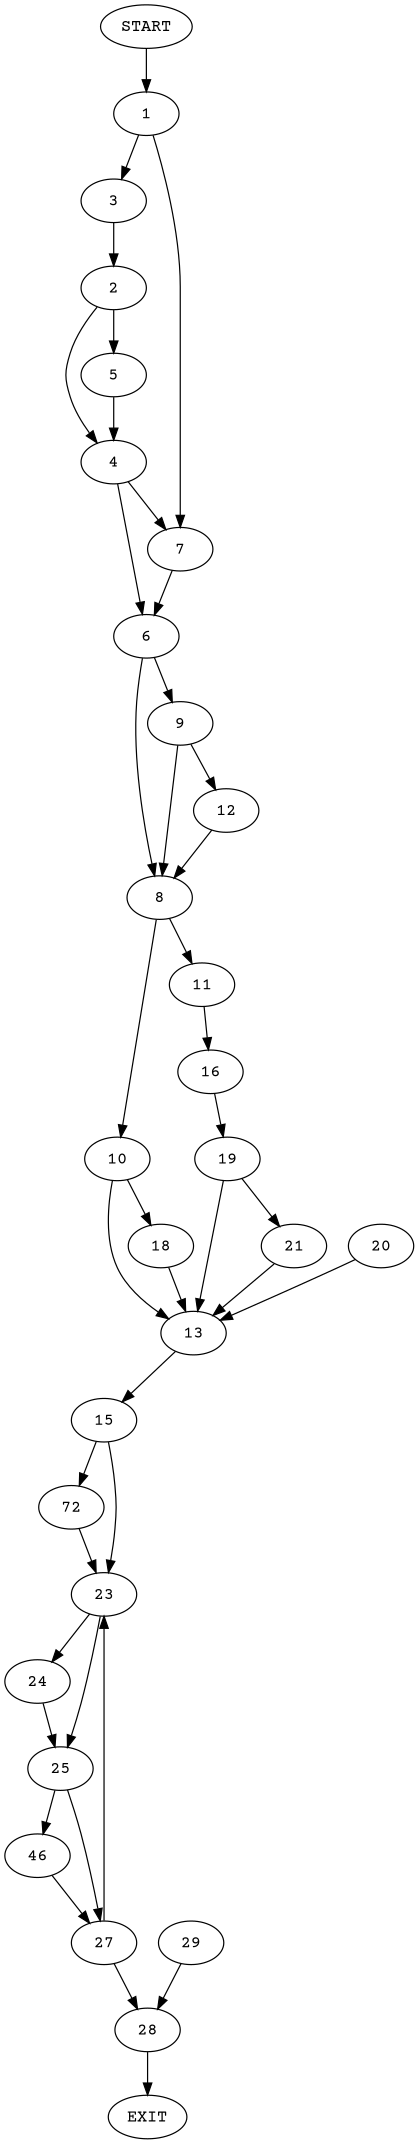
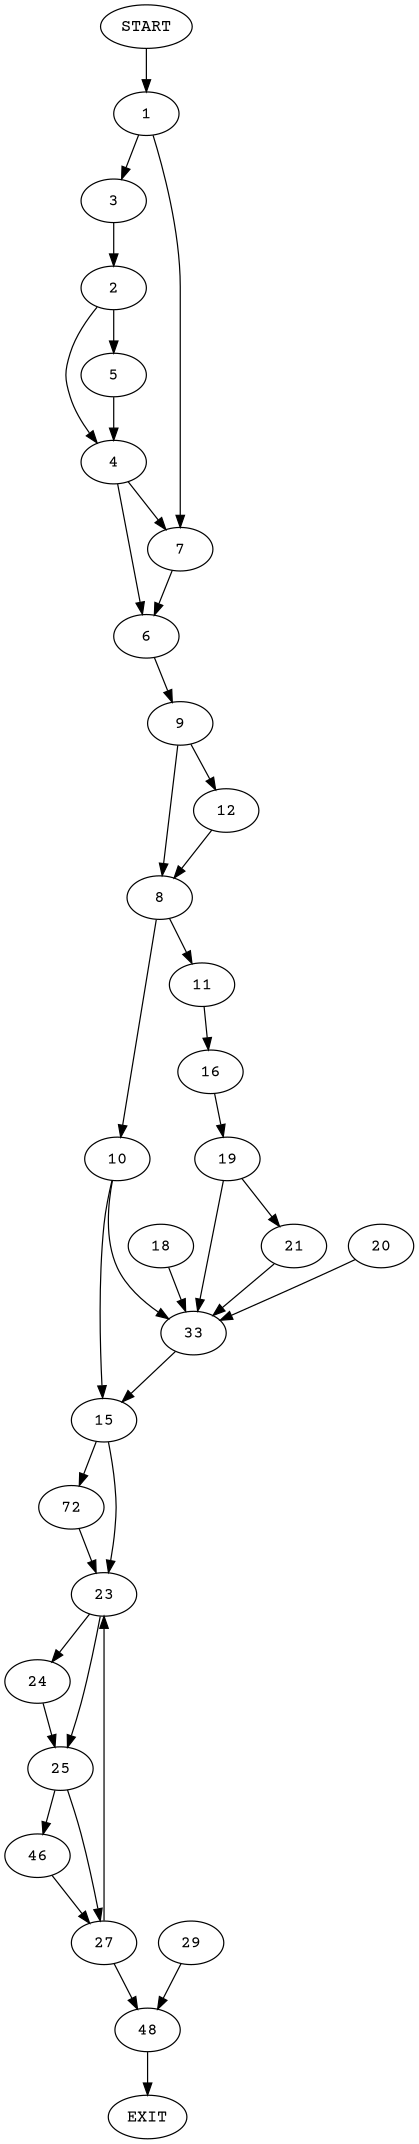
(137, 761) -> none
(136, 1197) -> (101, 1283)
(194, 1333) -> (194, 1333)
(148, 2030) -> (148, 2030)
